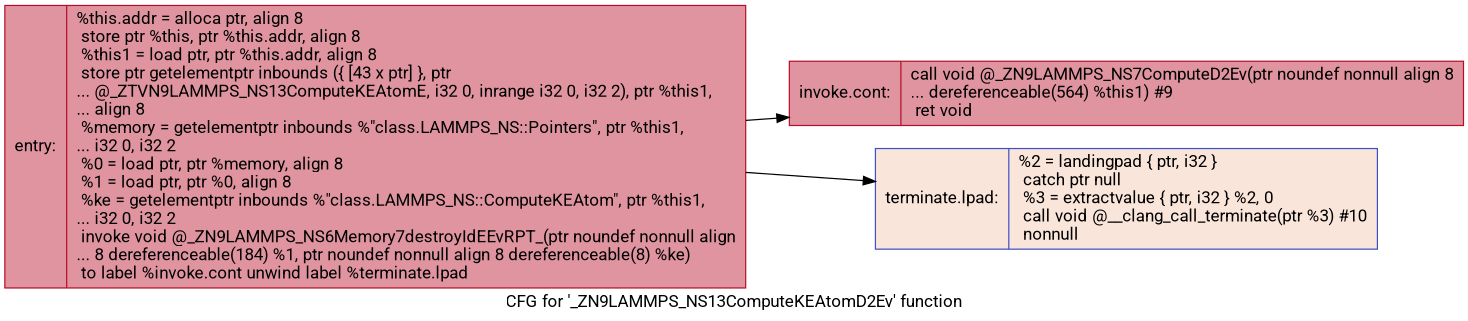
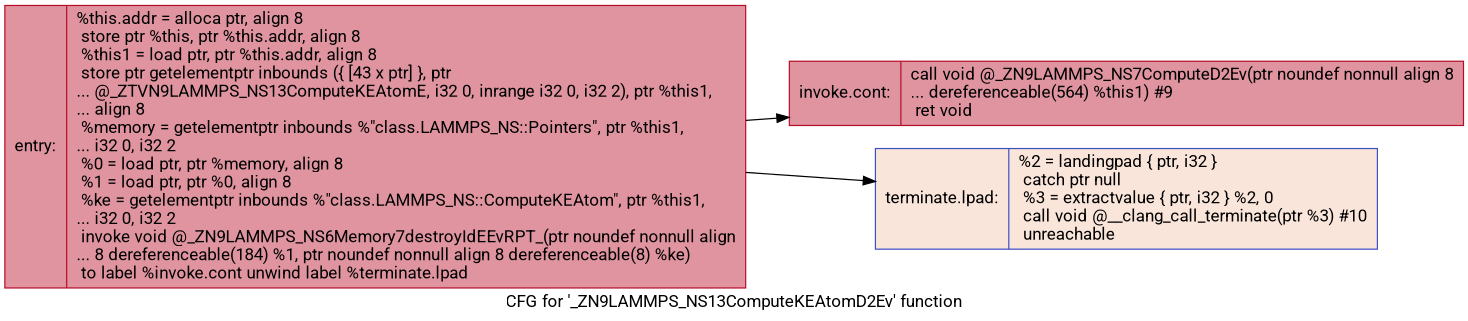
(1049, 235) -> (1067, 235)
